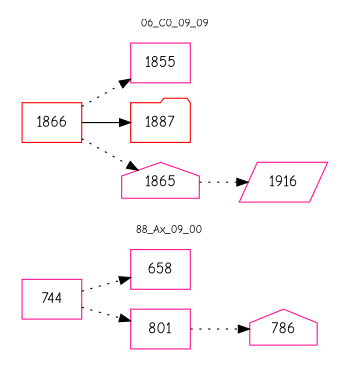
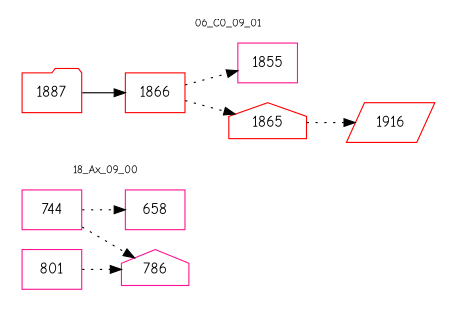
(175, 24) -> (228, 24)
(101, 123) -> (98, 93)
(160, 182) -> (268, 123)
(283, 182) -> (391, 123)
(170, 230) -> (105, 171)
(101, 313) -> (104, 240)
